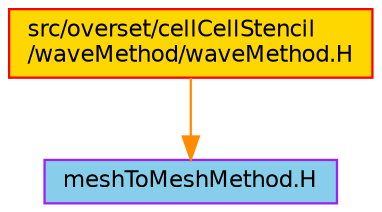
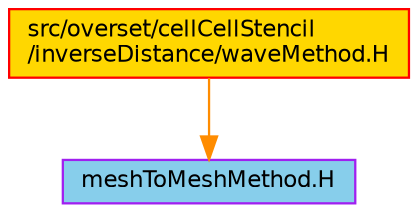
(191, 43) -> (209, 43)
